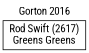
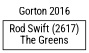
(44, 35) -> (44, 35)
